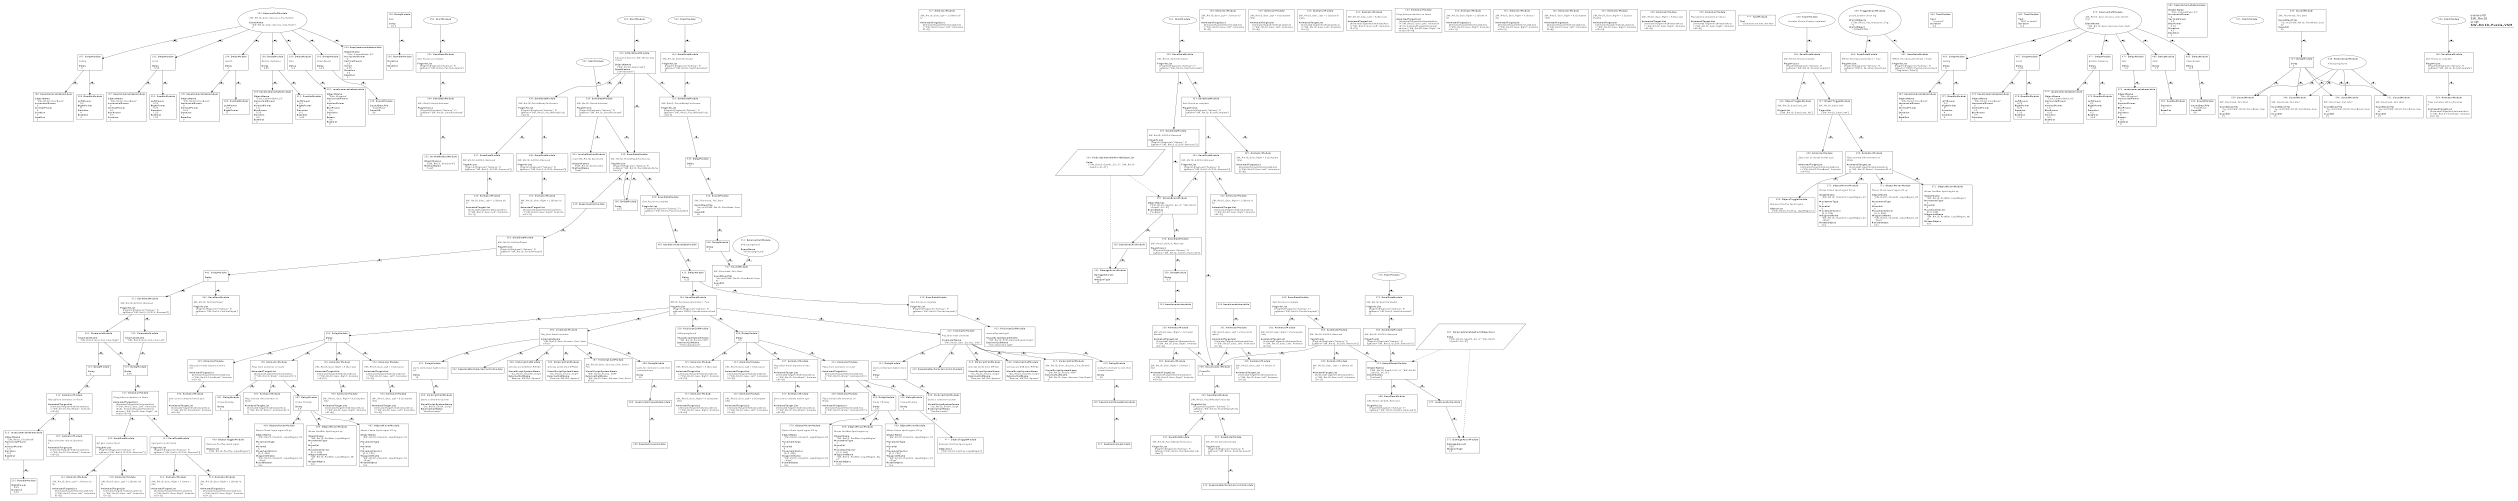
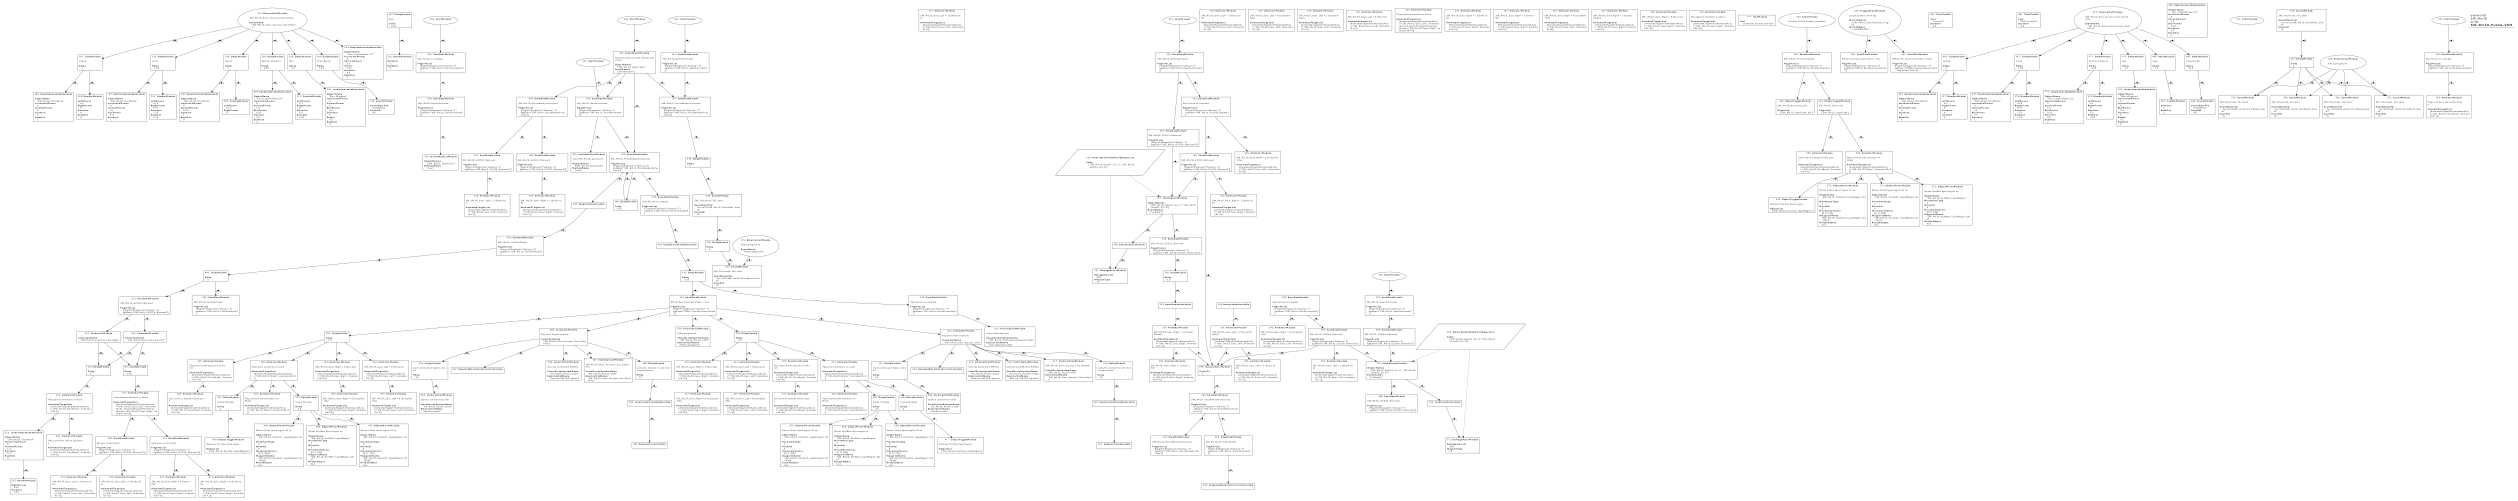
none -> (125, 354)
(525, 370) -> none
